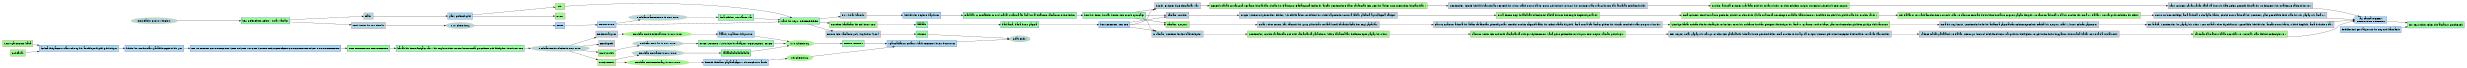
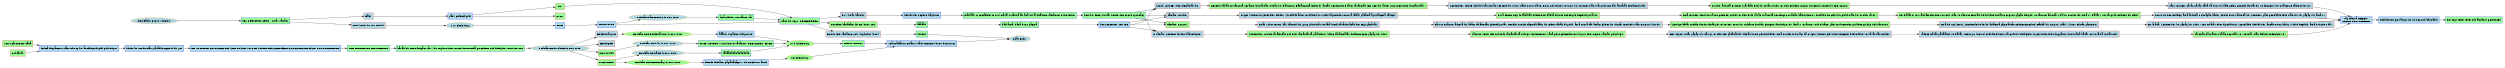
(1178, 6) -> (1178, 6)
(2396, 22) -> (2374, 20)
